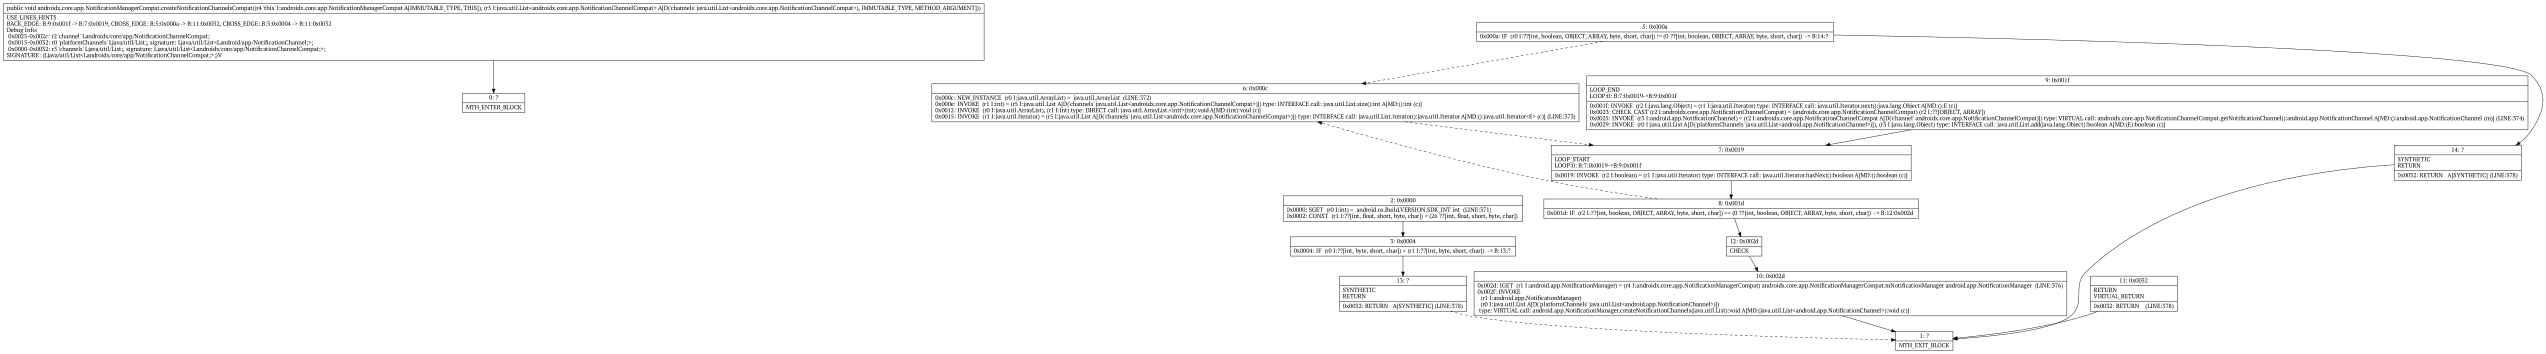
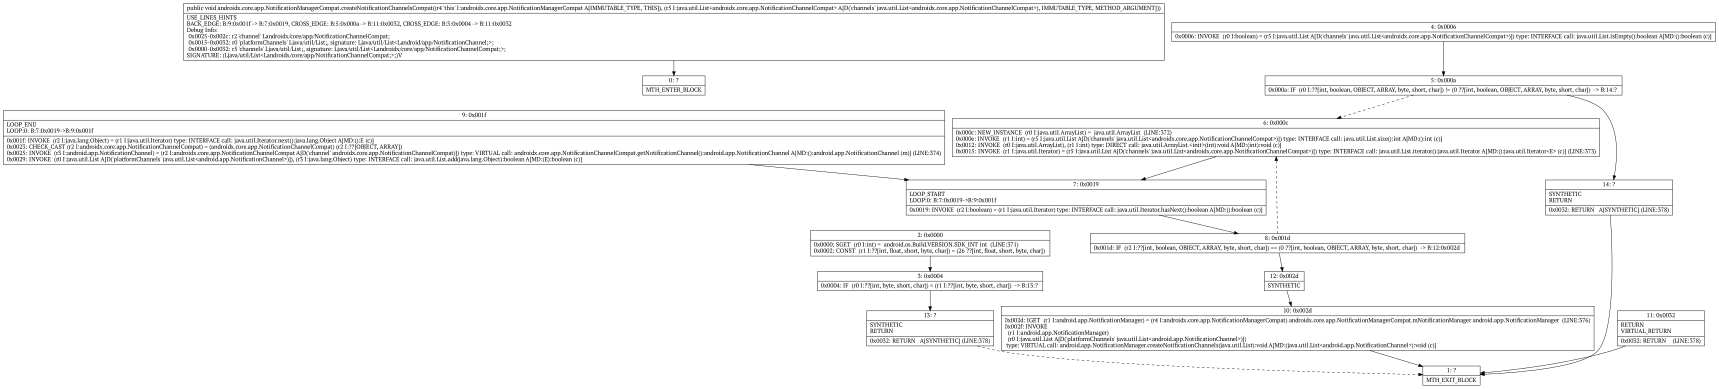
none -> (1444, 32)
(1497, 133) -> (1181, 168)
(1739, 251) -> (1284, 286)
